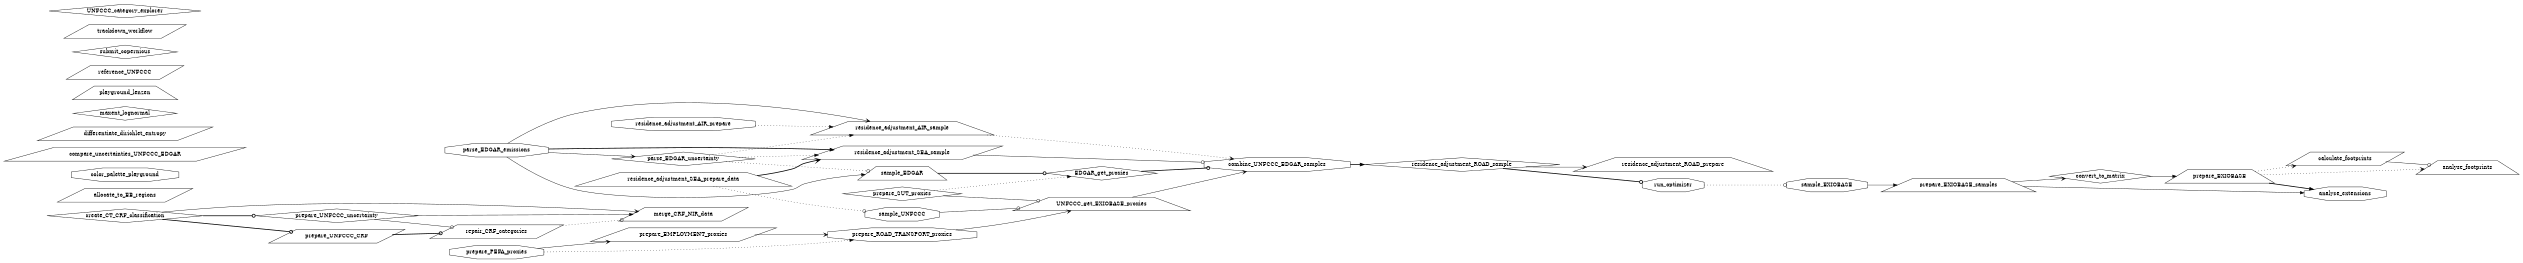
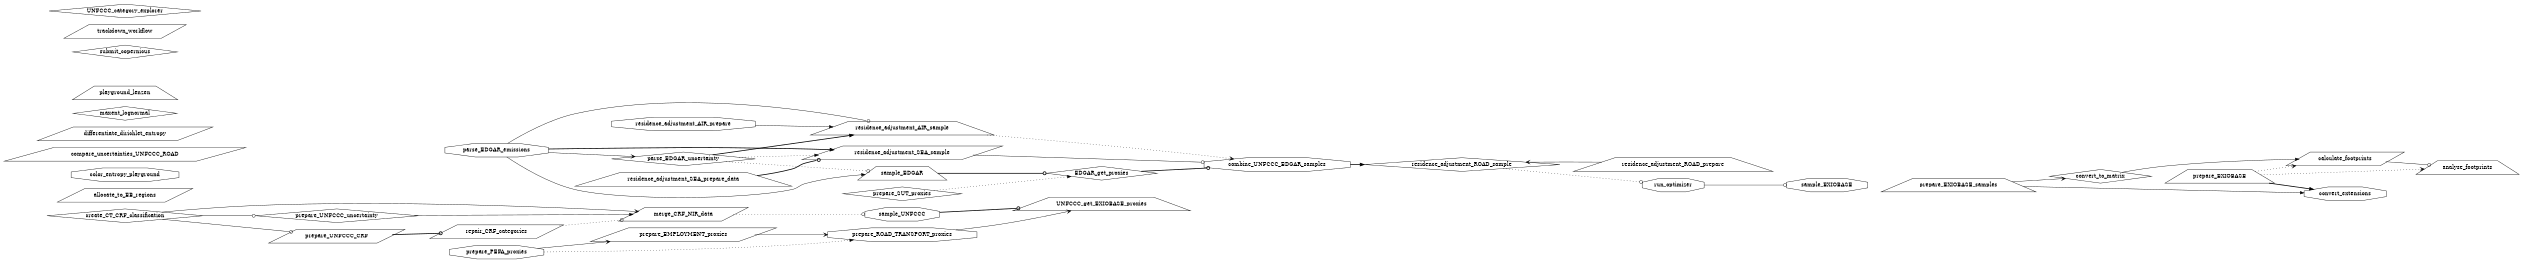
(125, 72) -> none
(684, 103) -> (684, 103)
(792, 126) -> (792, 126)
(781, 145) -> (781, 145)
(125, 154) -> (125, 154)
(1554, 167) -> (1566, 162)
(787, 170) -> (787, 170)
(125, 175) -> (125, 175)
(1571, 175) -> (1571, 175)
(2162, 176) -> (2208, 163)
(1188, 185) -> none
(1744, 185) -> (1744, 185)
(1881, 185) -> none
(2345, 194) -> (2345, 194)
(990, 198) -> none
(788, 201) -> (797, 214)
(978, 210) -> (978, 210)
(228, 216) -> (228, 216)
(412, 223) -> none
(226, 225) -> (226, 225)
